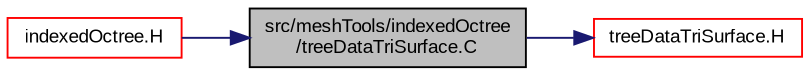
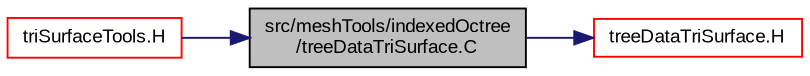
(95, 38) -> (95, 38)
